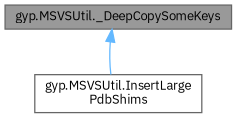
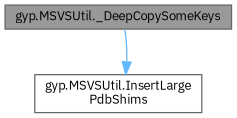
(110, 58) -> (127, 45)
